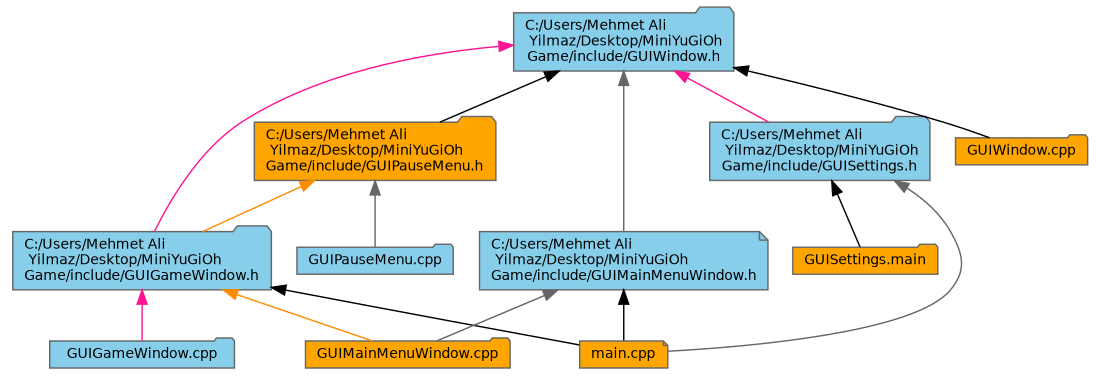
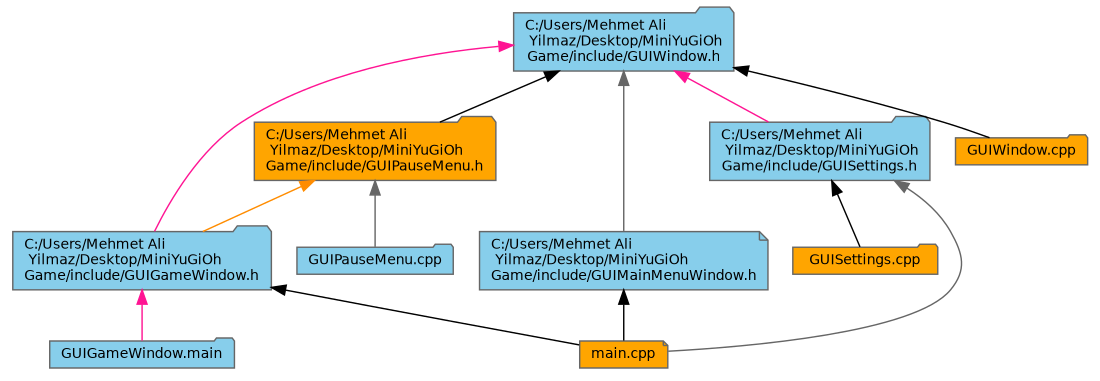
(865, 261) -> (865, 261)
(142, 354) -> (142, 354)
(408, 354) -> none
